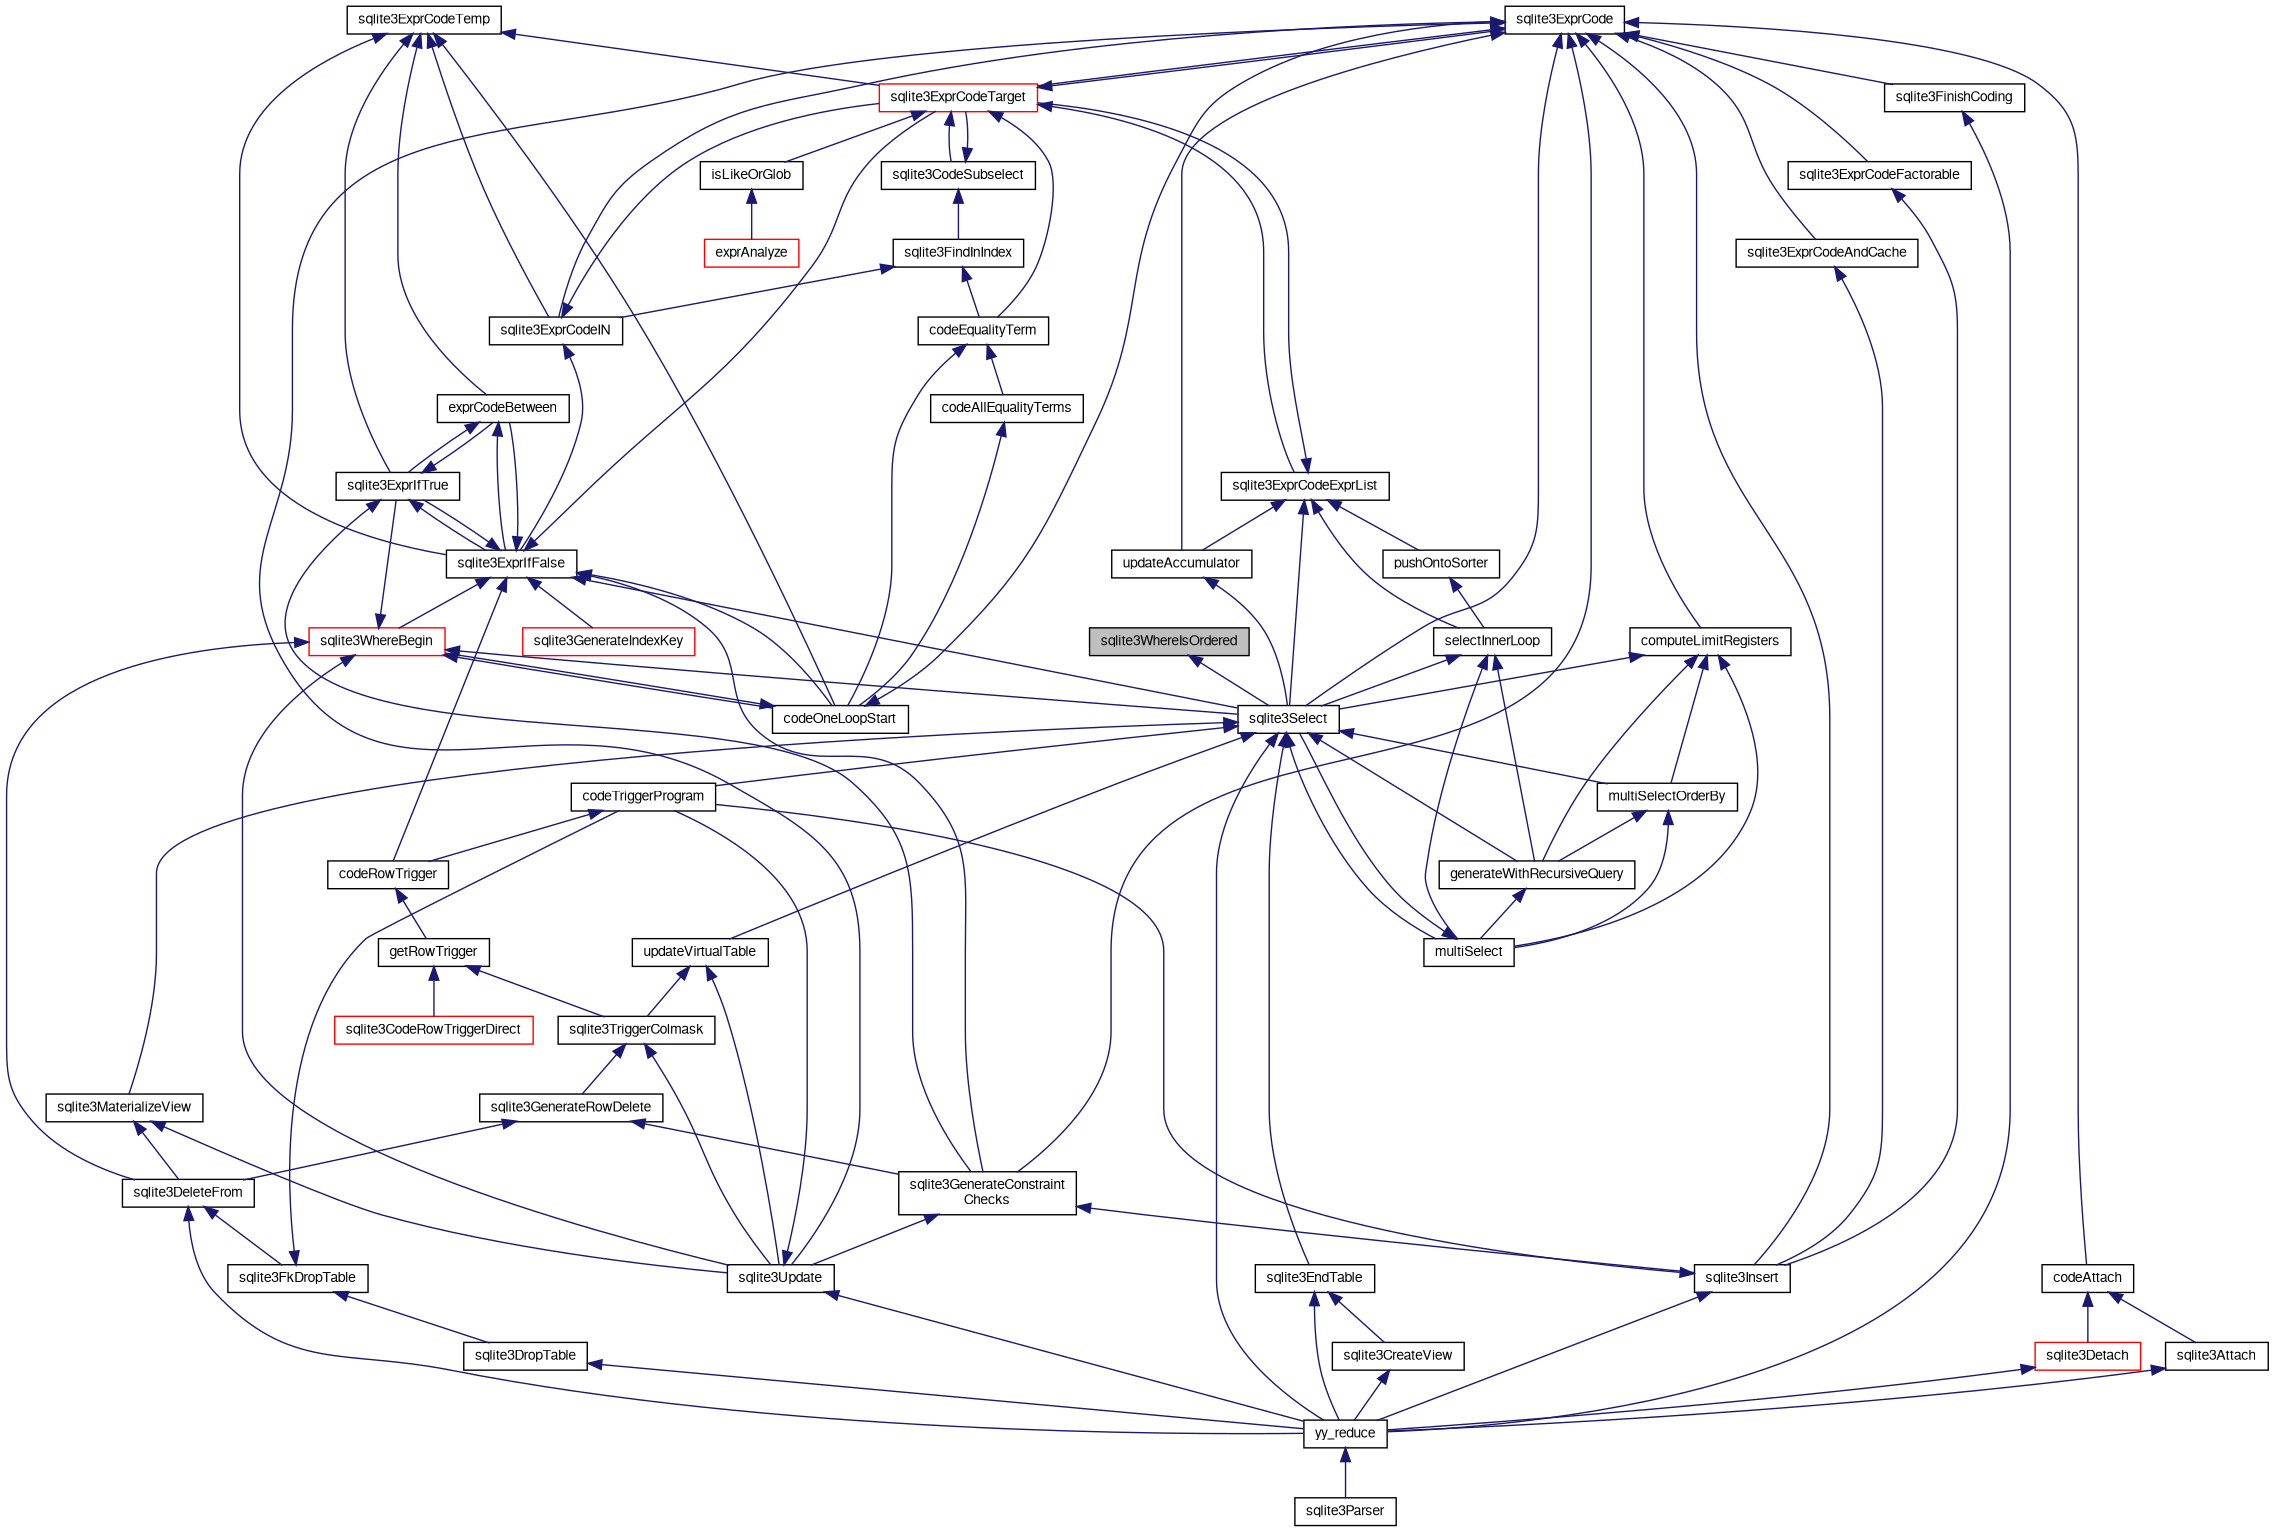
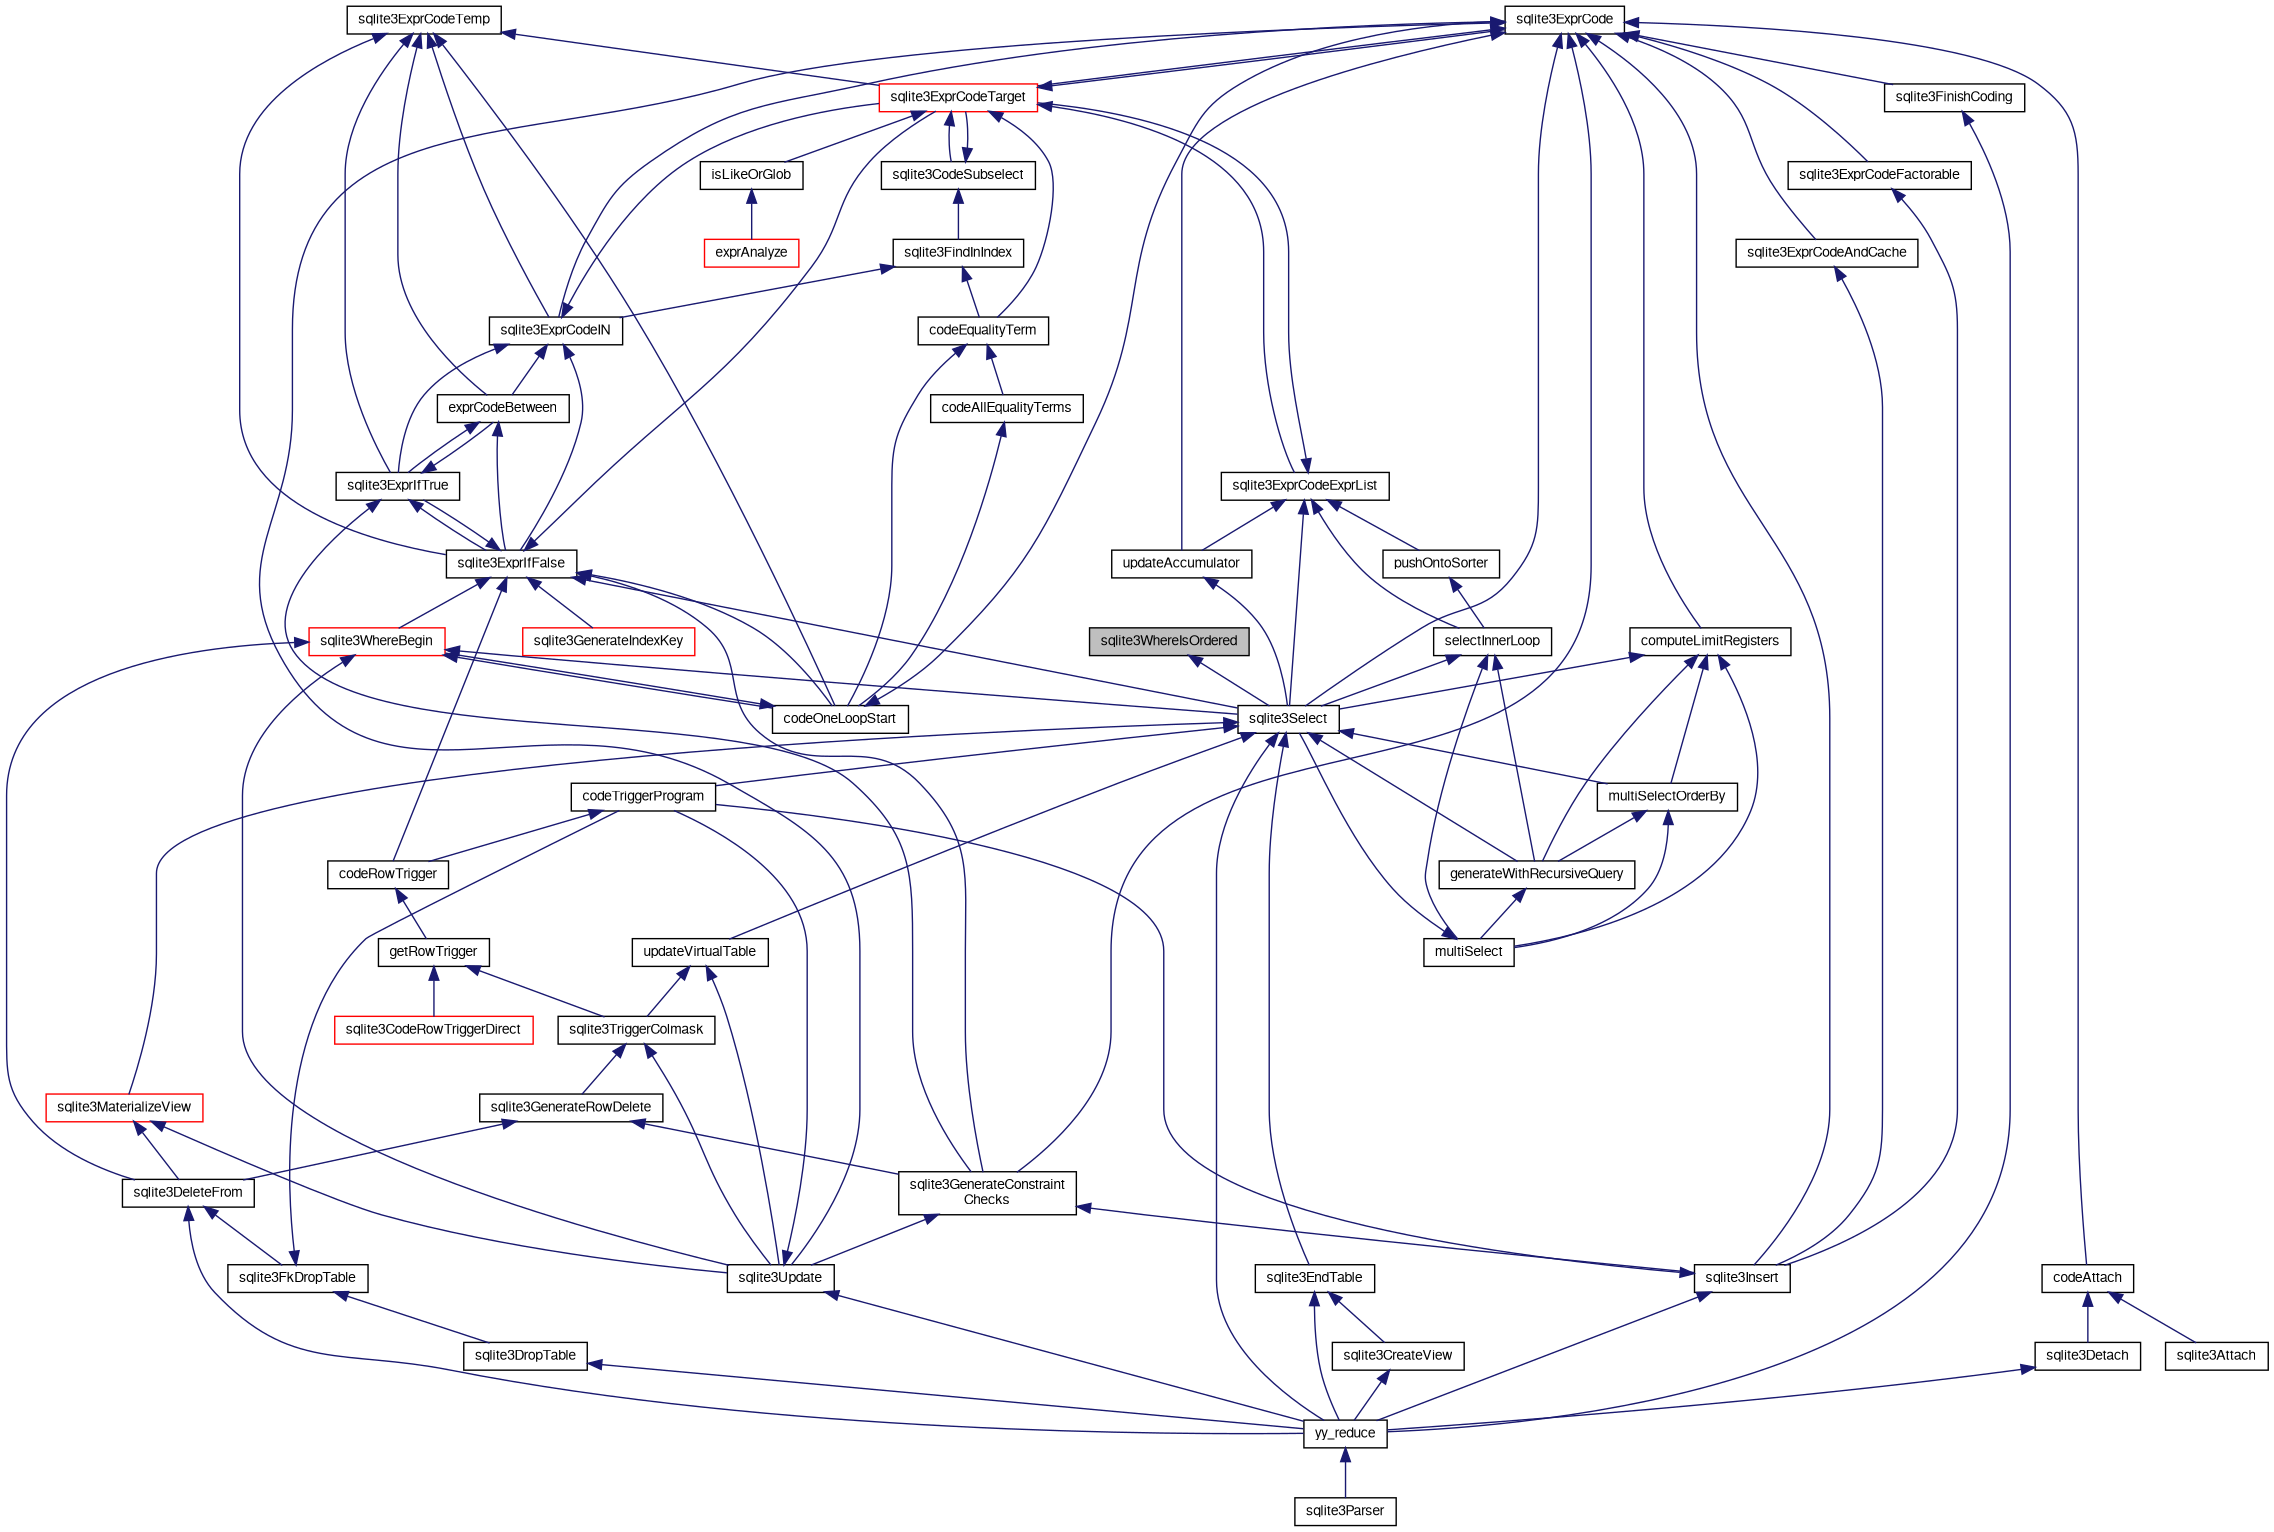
(516, 479) -> (526, 376)
(388, 557) -> (425, 394)
(1344, 858) -> none
(125, 1108) -> (125, 1108)
(2088, 1356) -> (2088, 1356)
(1770, 1409) -> none
